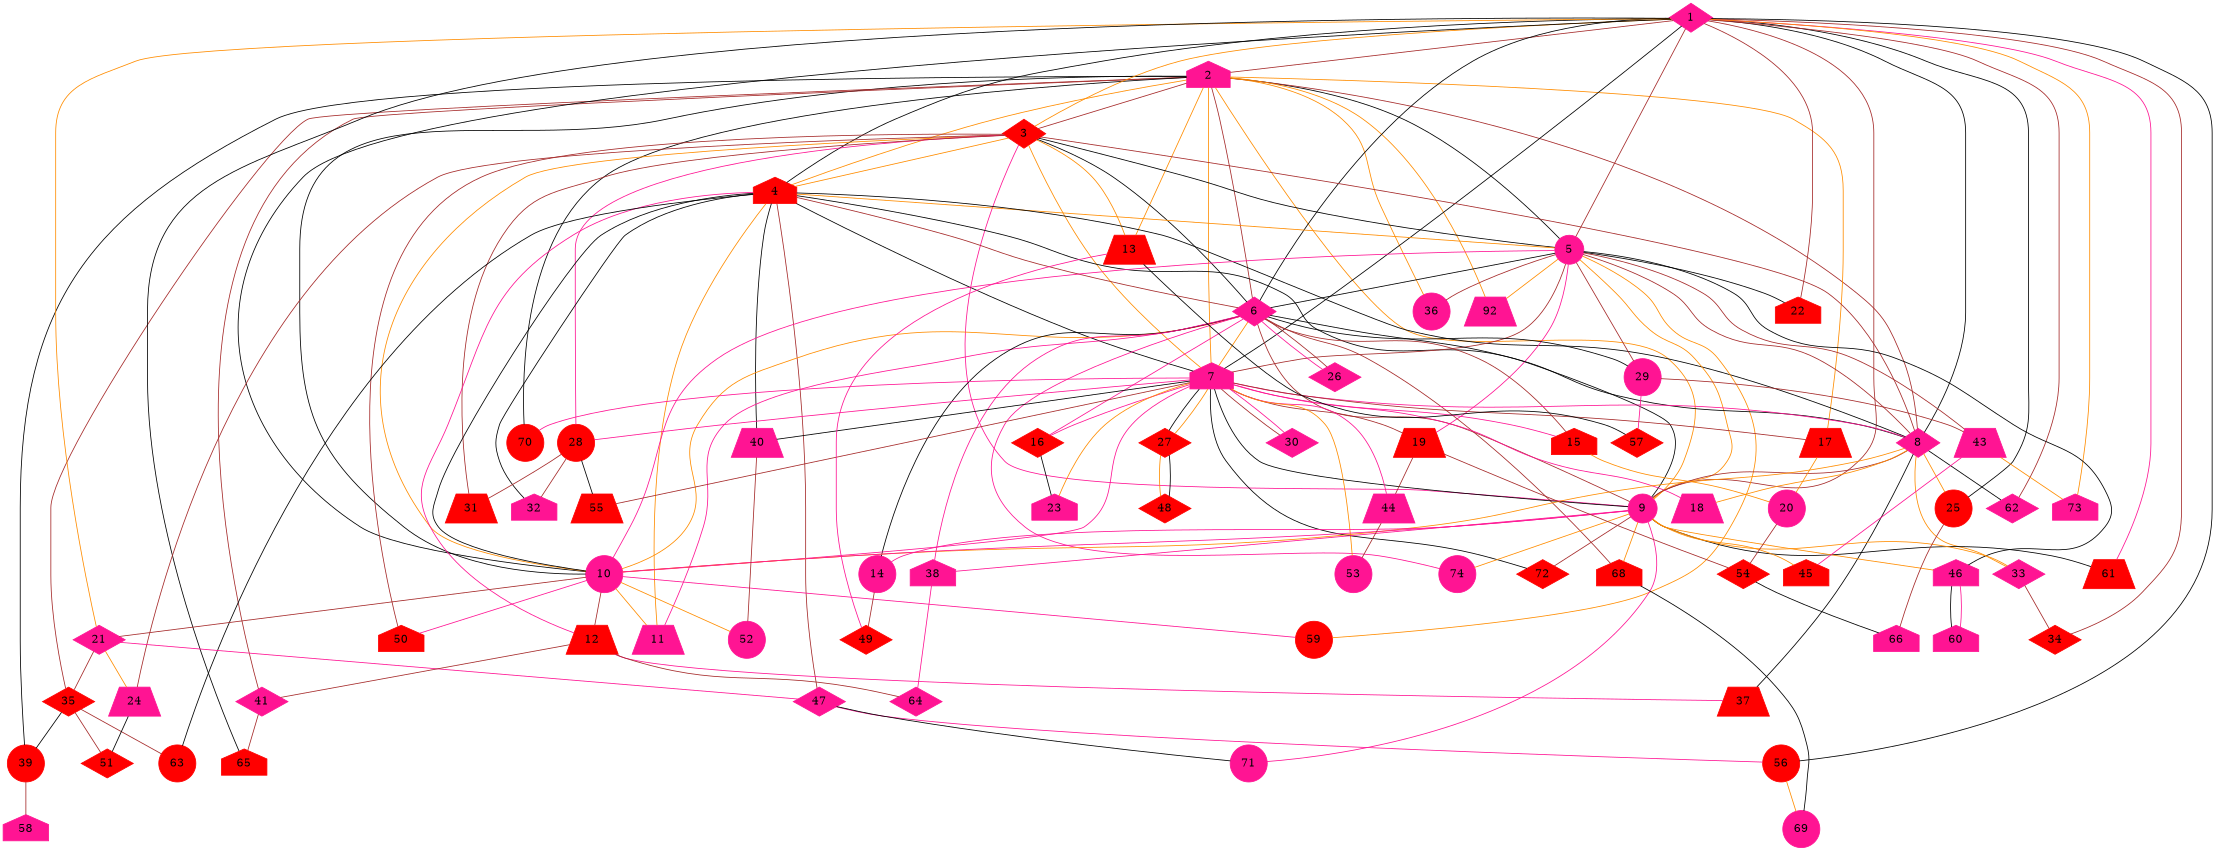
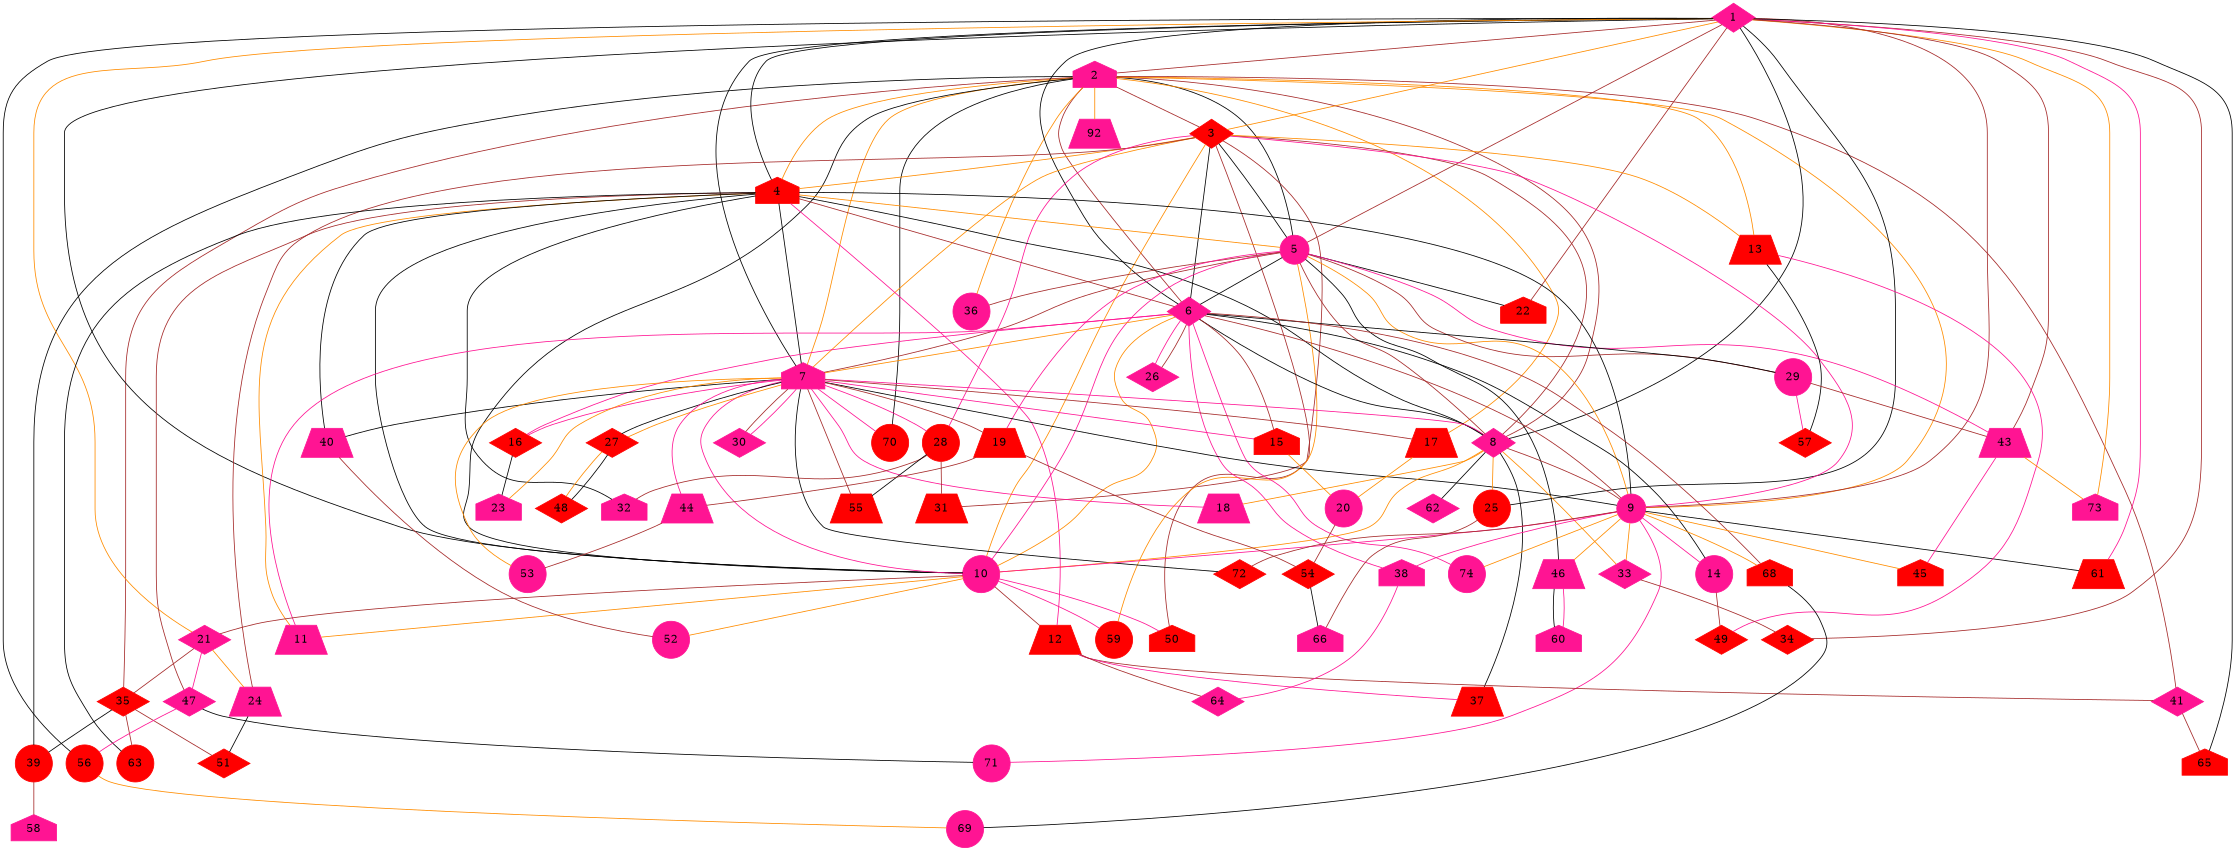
(2058, 124) -> (2046, 112)
(1532, 279) -> none
(1763, 339) -> (1648, 347)
(1956, 574) -> (1559, 574)
